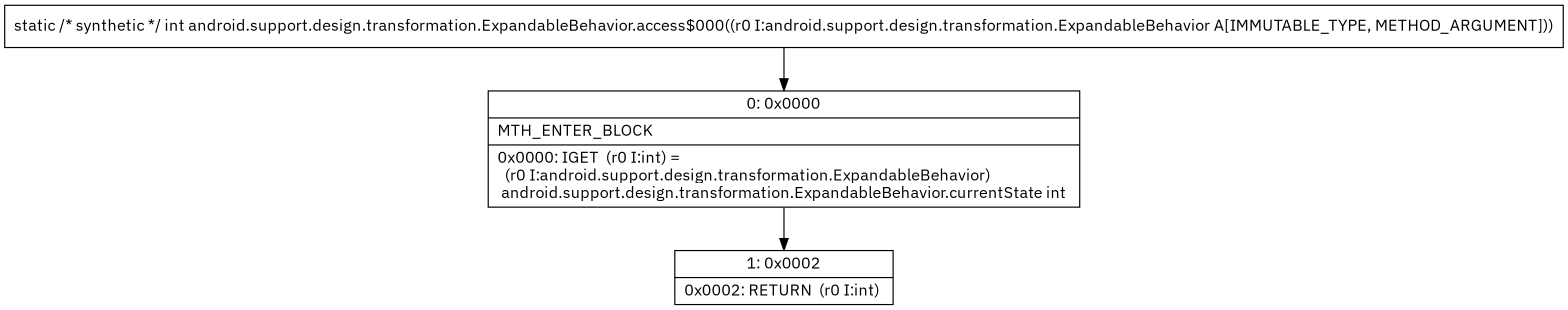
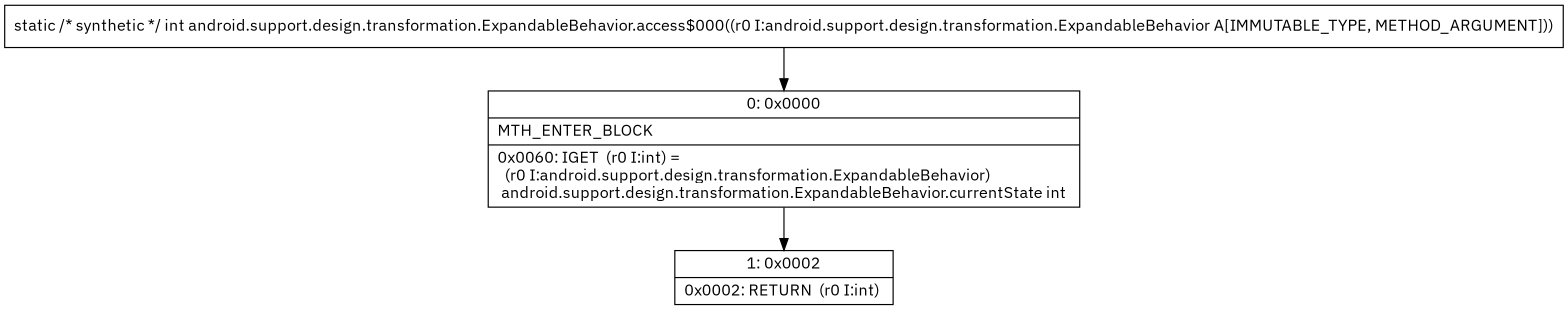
(591, 158) -> (591, 158)
